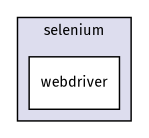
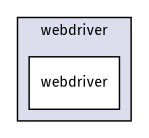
(74, 31) -> (74, 31)
